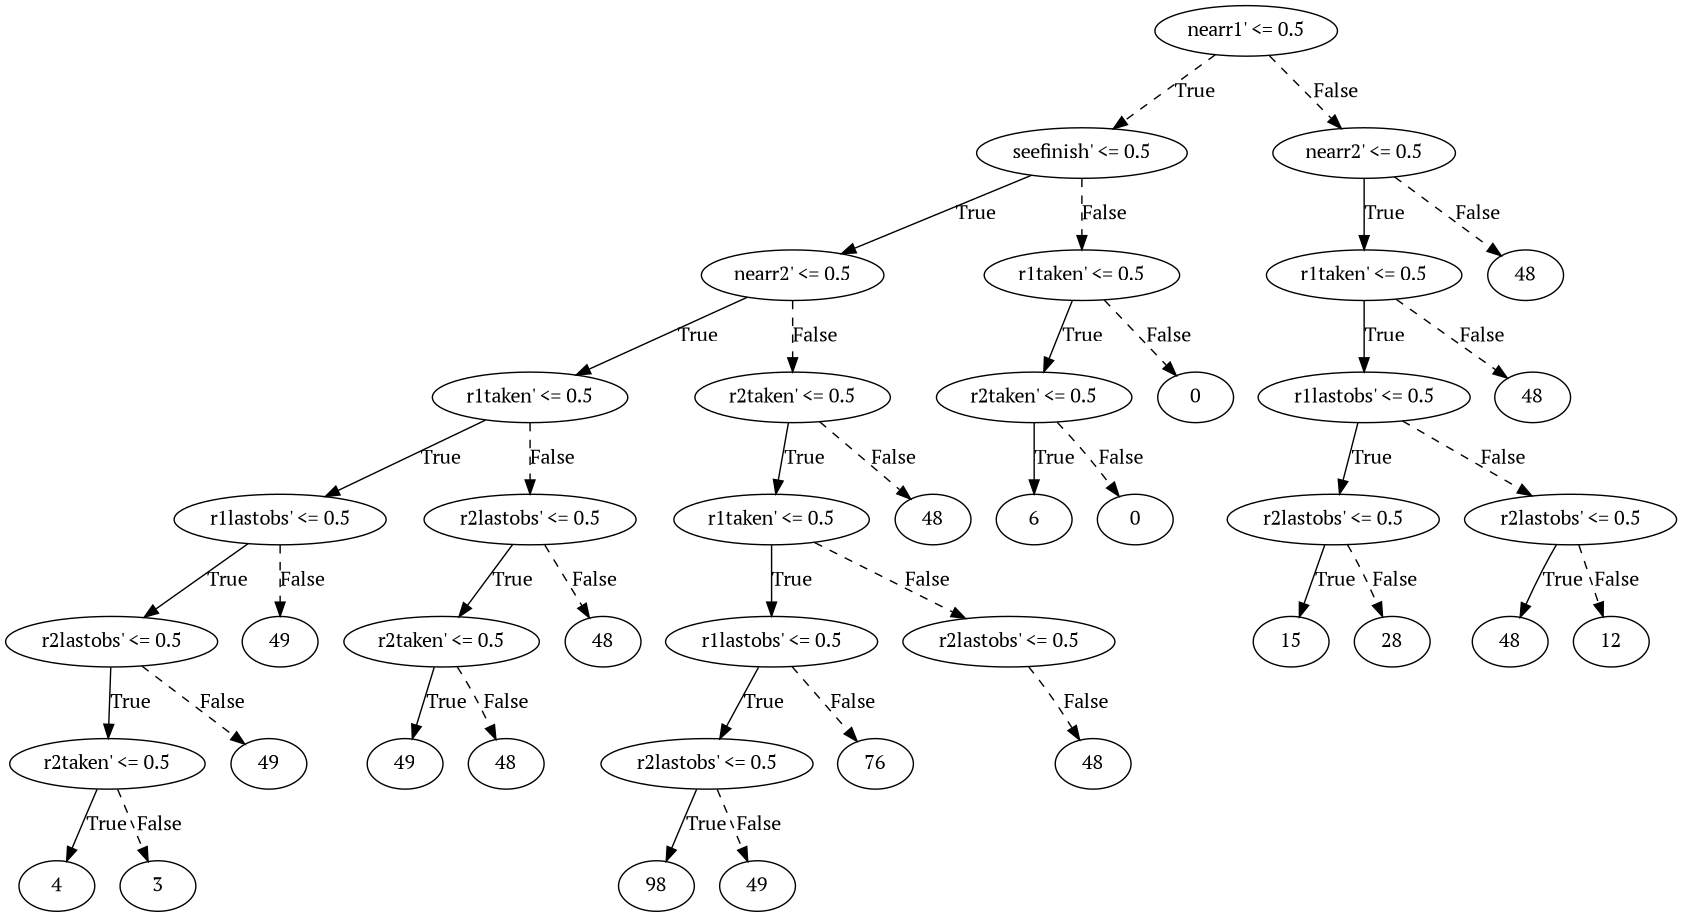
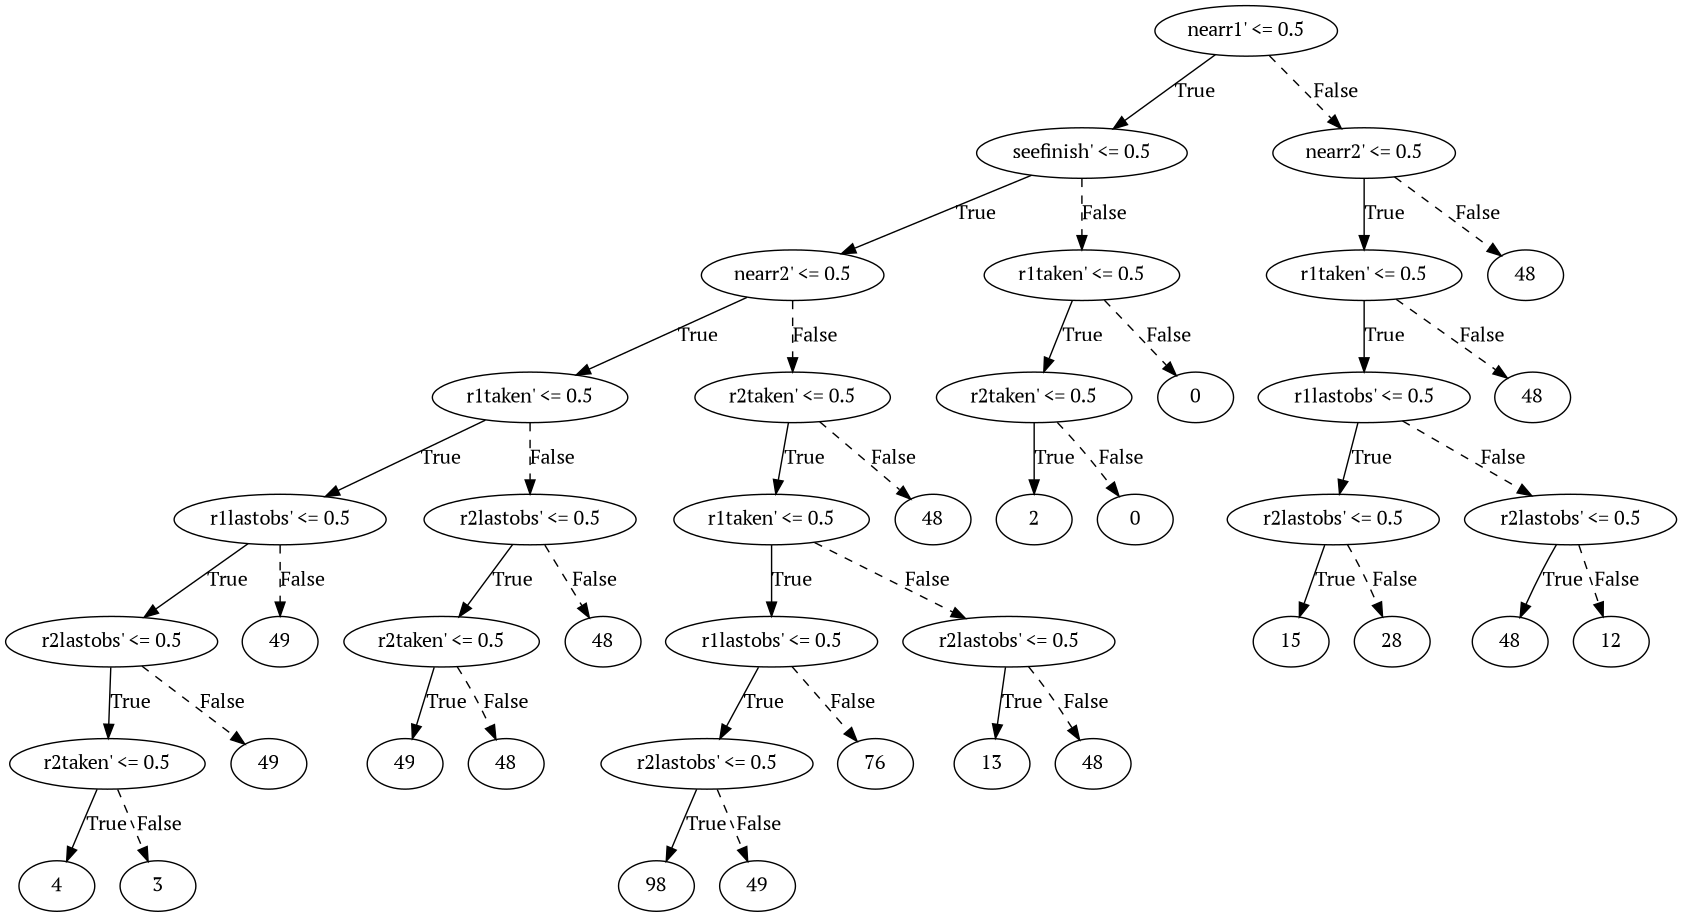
(1170, 88) -> (1170, 88)
(1034, 520) -> (1034, 520)
none -> (992, 764)
